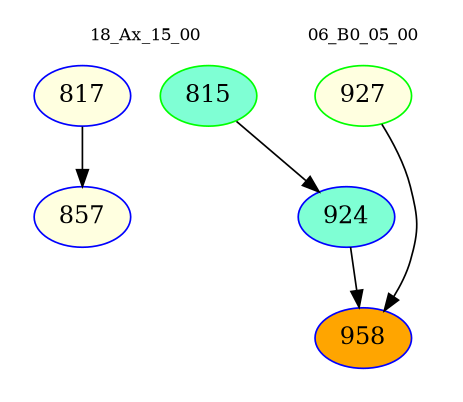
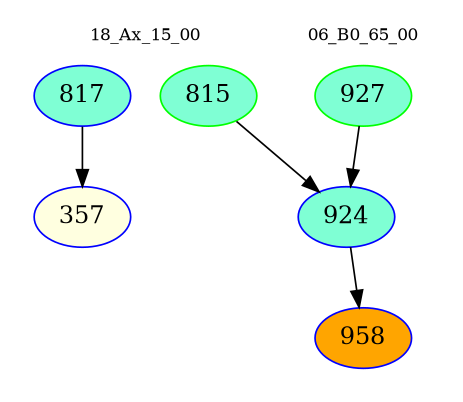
(363, 36) -> (363, 36)
(82, 96) -> (82, 96)
(363, 96) -> (363, 96)
(415, 209) -> (356, 148)
(82, 217) -> (82, 217)
